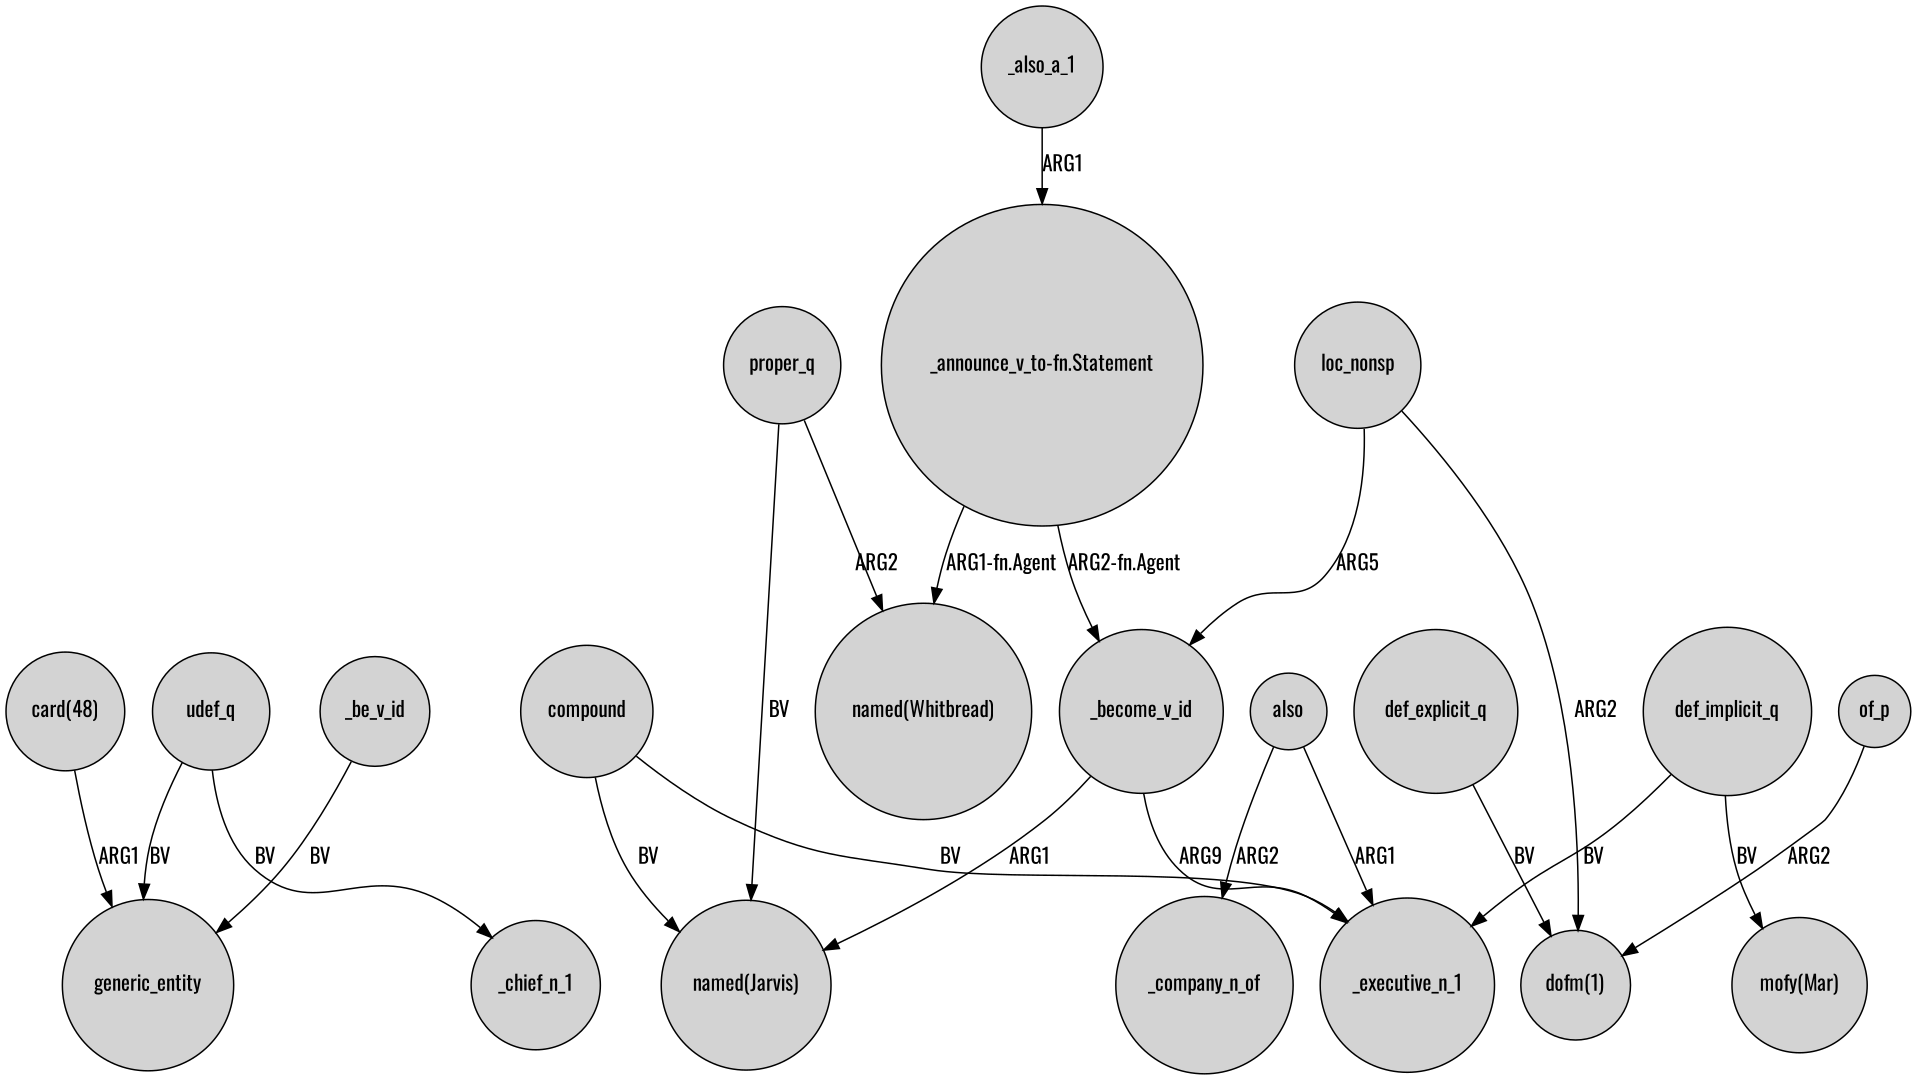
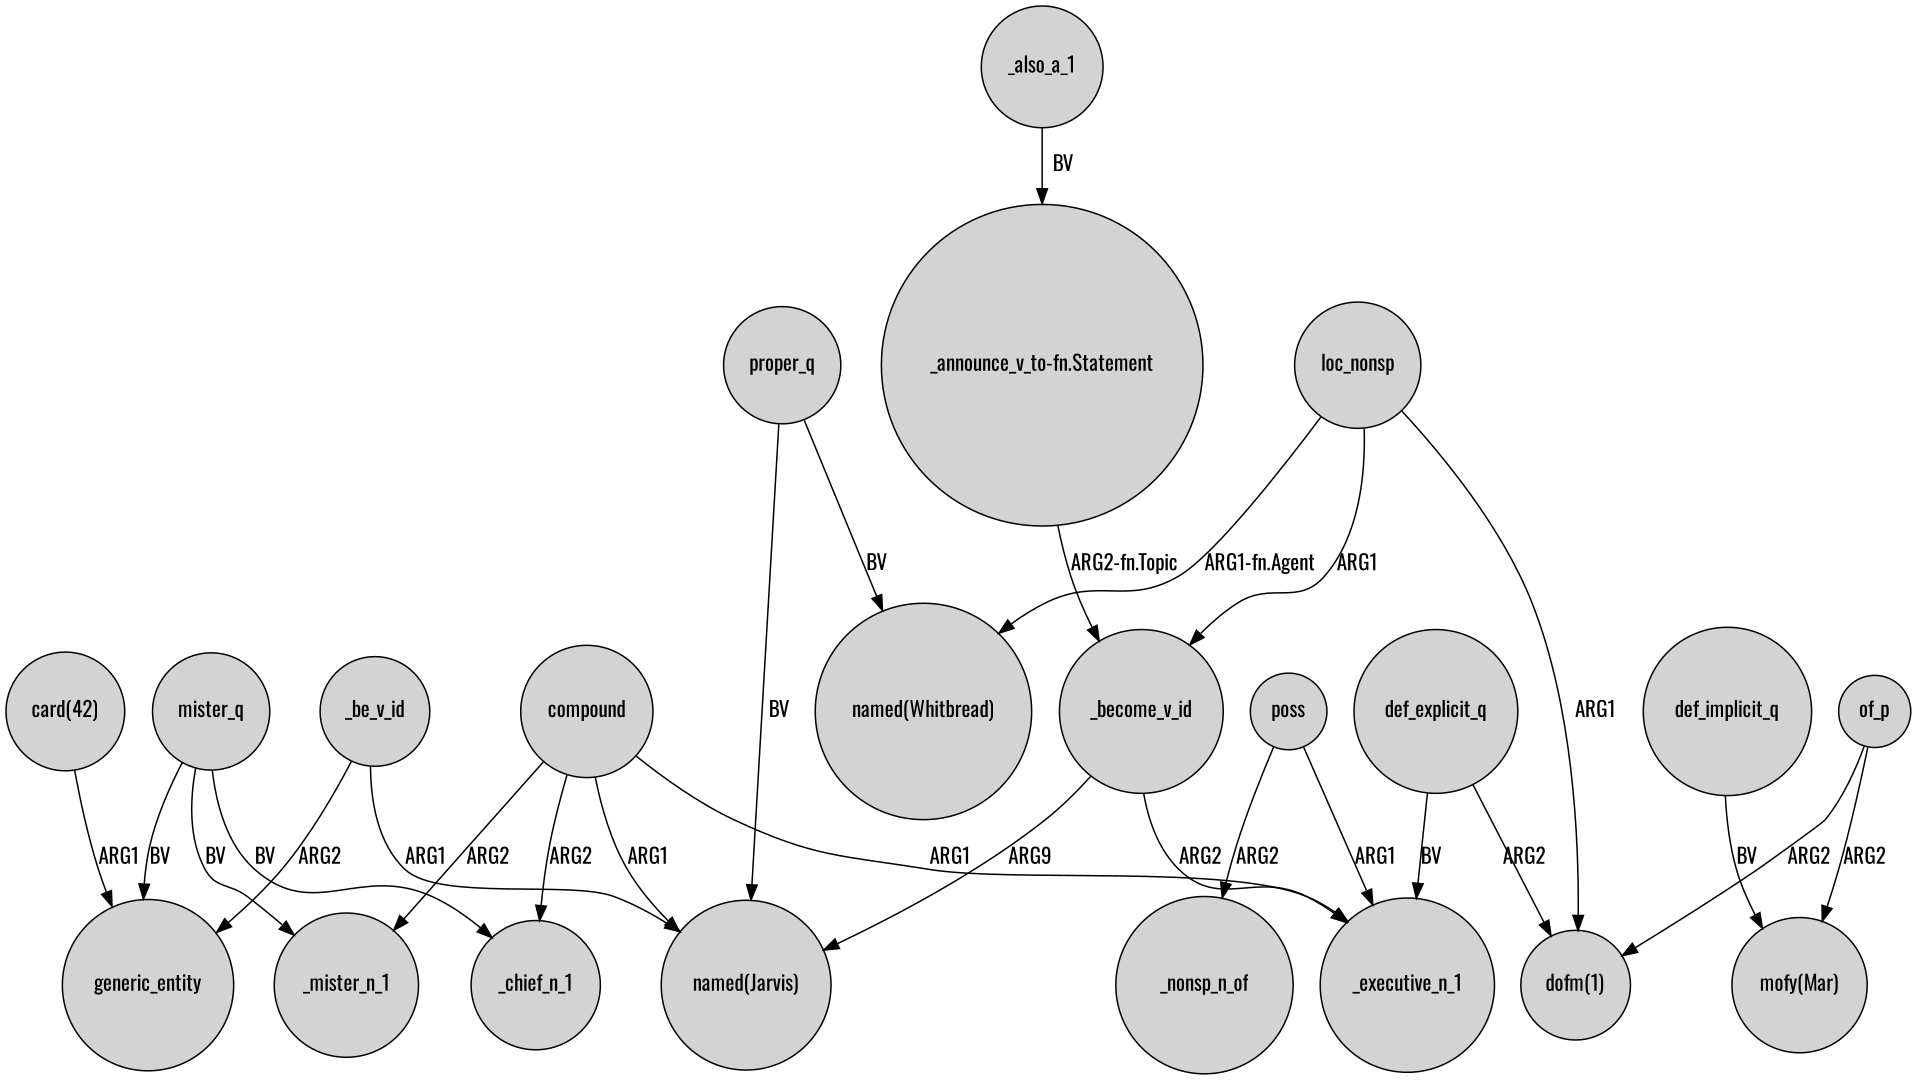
(1063, 166) -> (1063, 166)
(948, 547) -> (1193, 565)
(877, 565) -> (877, 565)
(1125, 565) -> (1125, 565)
(1358, 565) -> (1358, 565)
(65, 711) -> (65, 711)
(211, 711) -> (211, 711)
(1289, 711) -> (1289, 711)
(1596, 711) -> (1596, 711)
none -> (1850, 828)
none -> (551, 840)
(1591, 844) -> (1423, 838)
(320, 858) -> (320, 858)
(648, 858) -> (648, 858)
(951, 858) -> (951, 858)
(1030, 858) -> (1030, 858)
(1201, 858) -> (1201, 858)
(1525, 858) -> (1525, 858)
none -> (482, 888)
none -> (346, 985)
(1204, 985) -> (1204, 985)
